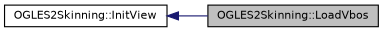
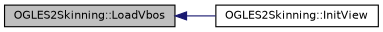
(193, 16) -> (201, 16)
